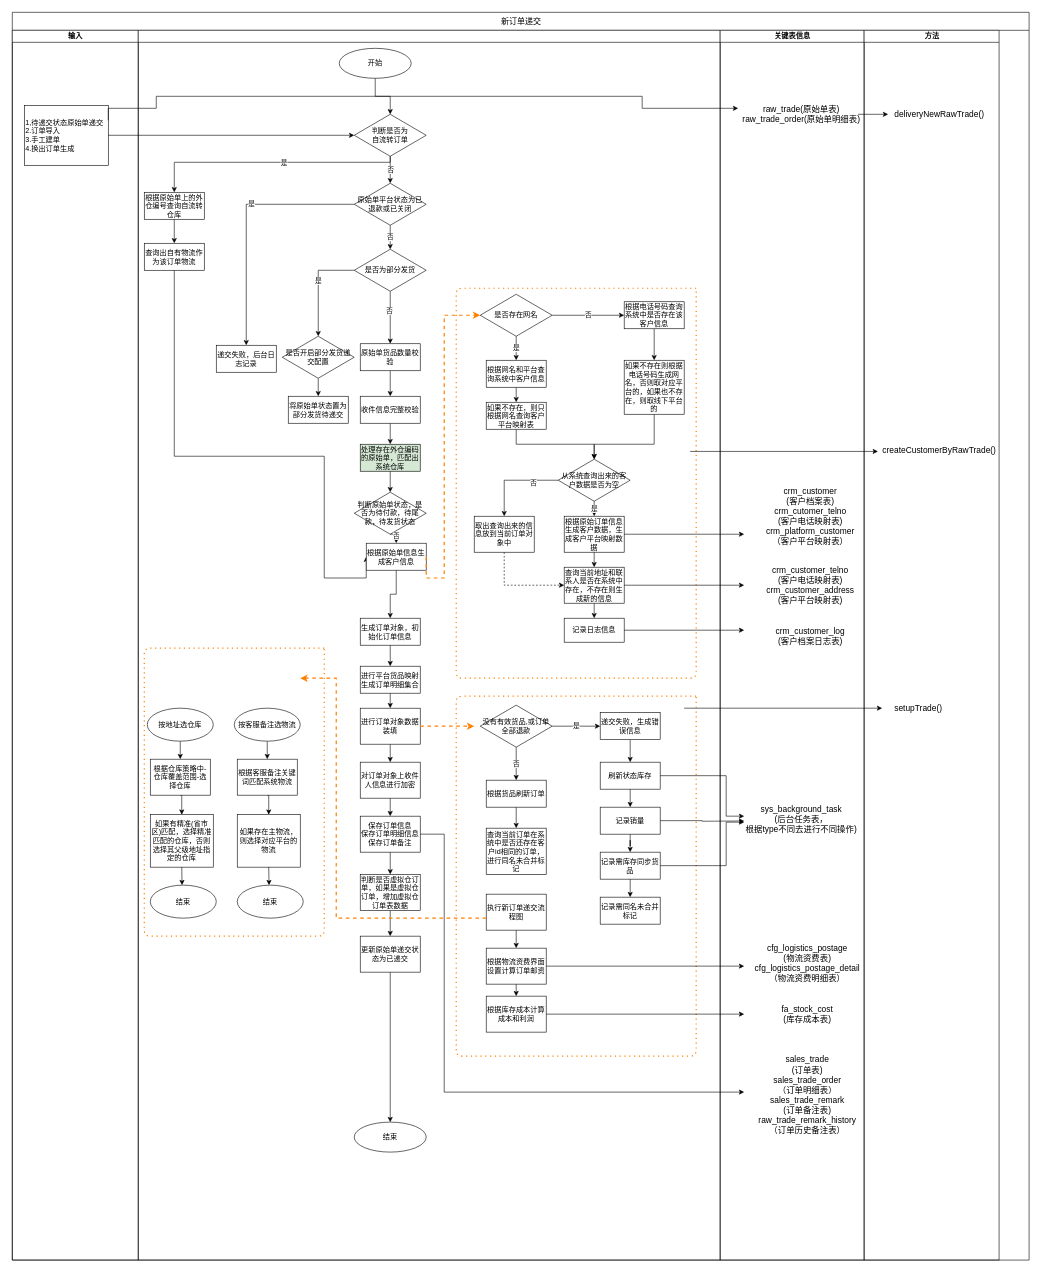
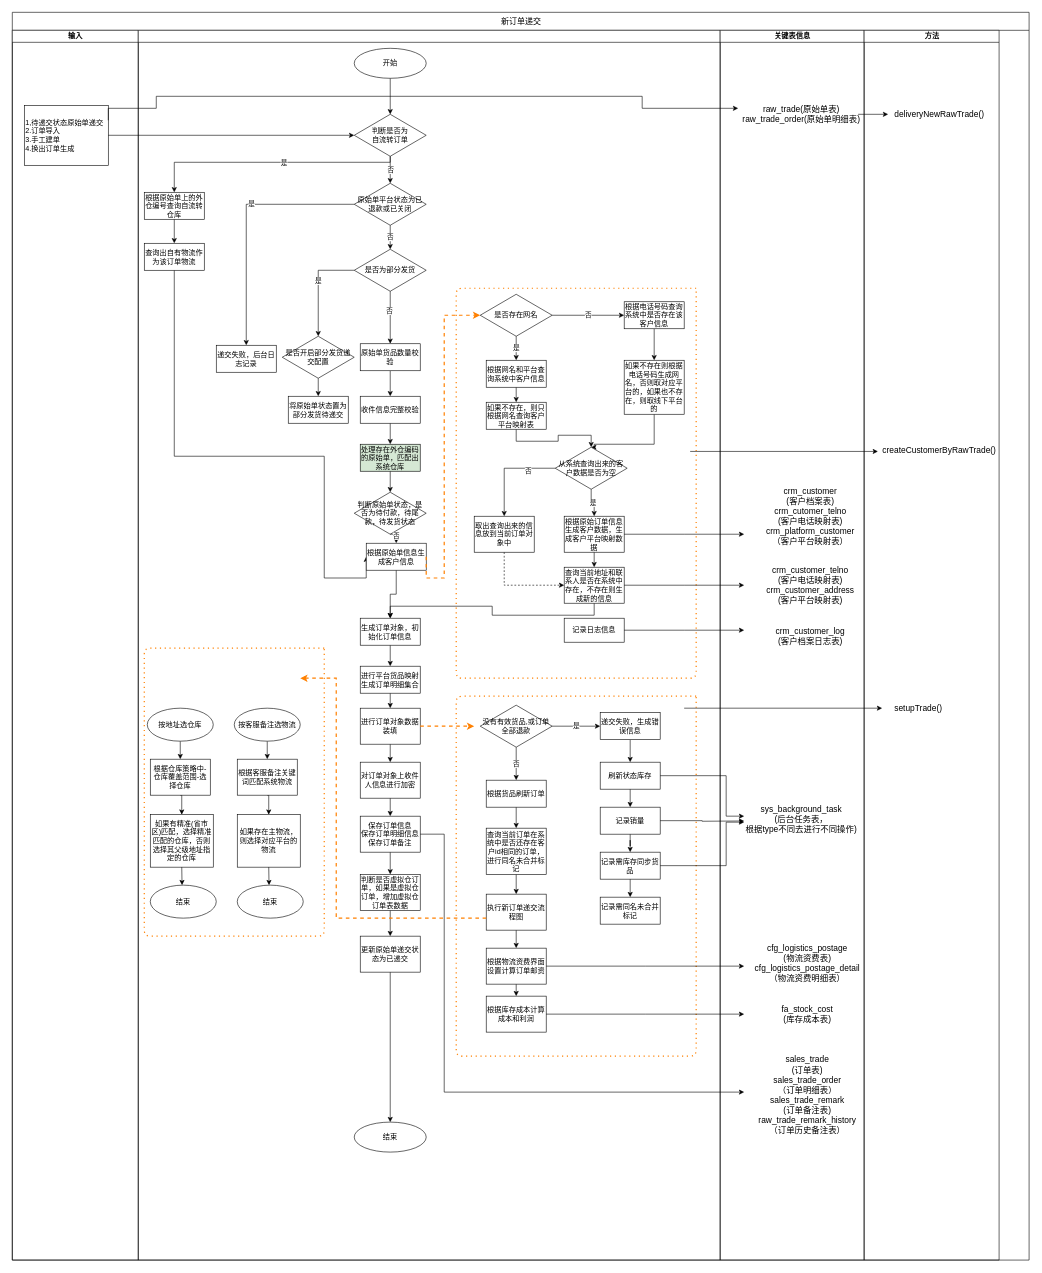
(375, 63) -> (390, 63)
(594, 480) -> (591, 468)
(594, 612) -> (492, 612)
none -> (516, 888)
